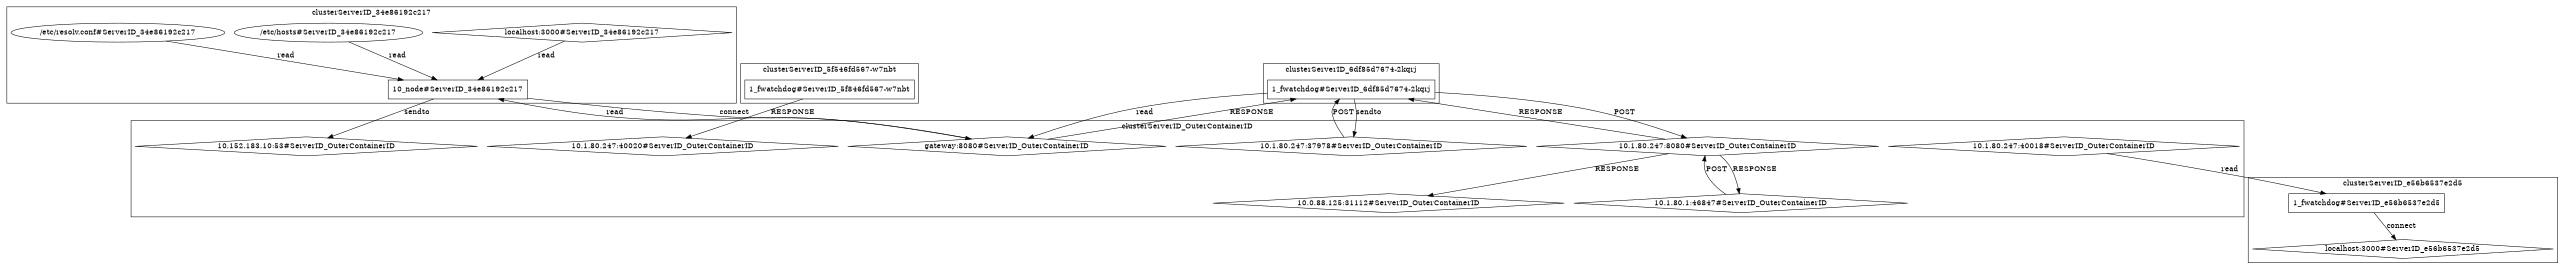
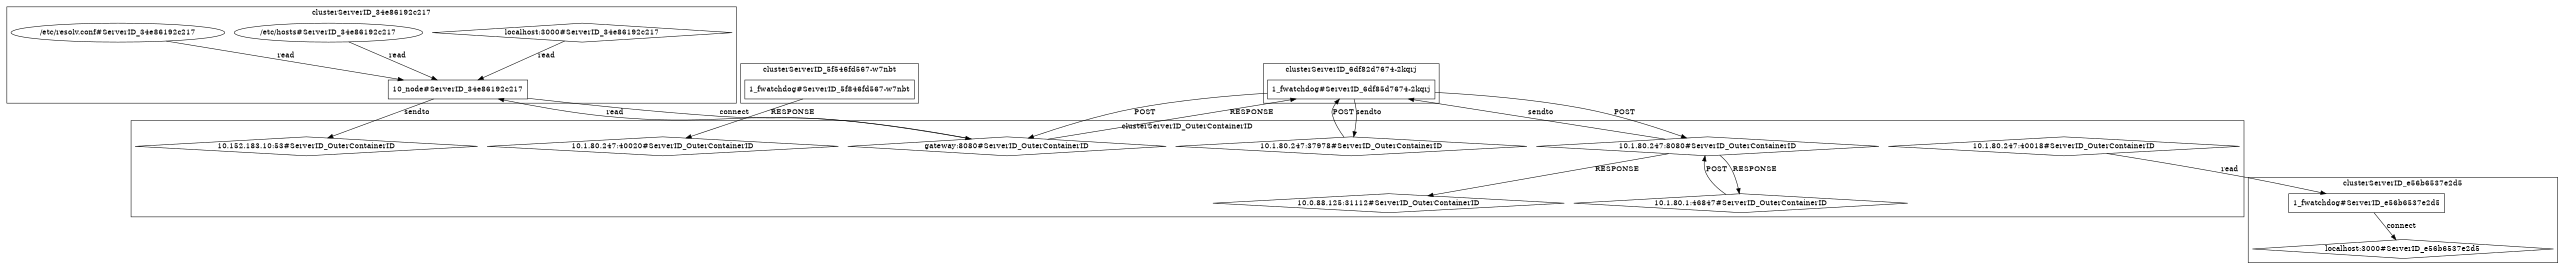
(1351, 70) -> (1351, 70)
(1145, 112) -> (1145, 112)
(1541, 112) -> (1541, 112)
